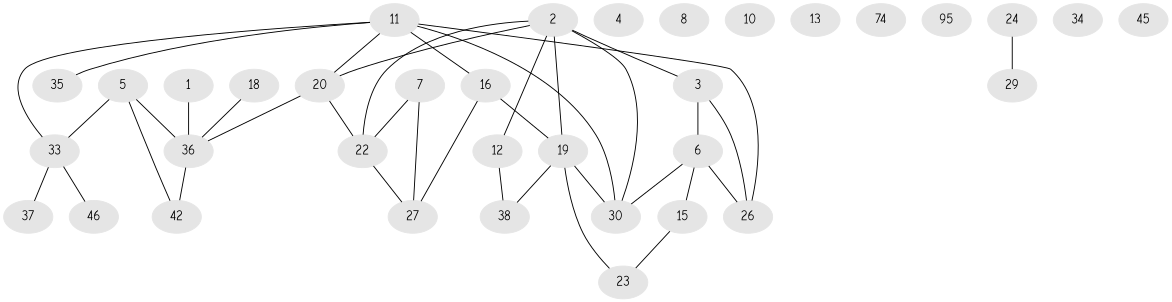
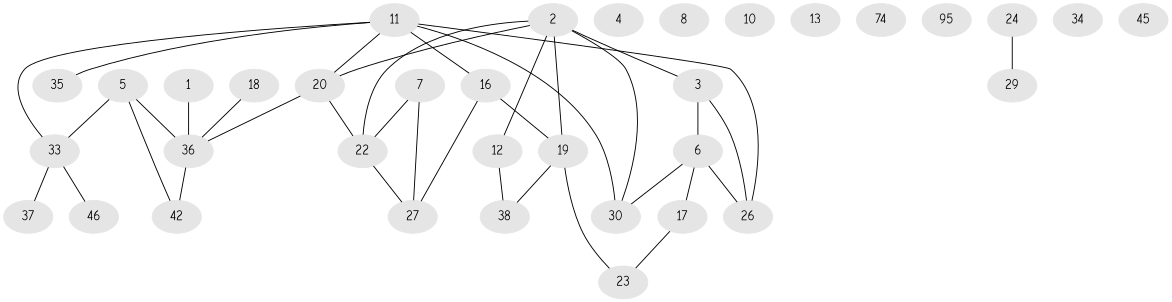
(590, 184) -> none
(682, 217) -> (682, 217)
